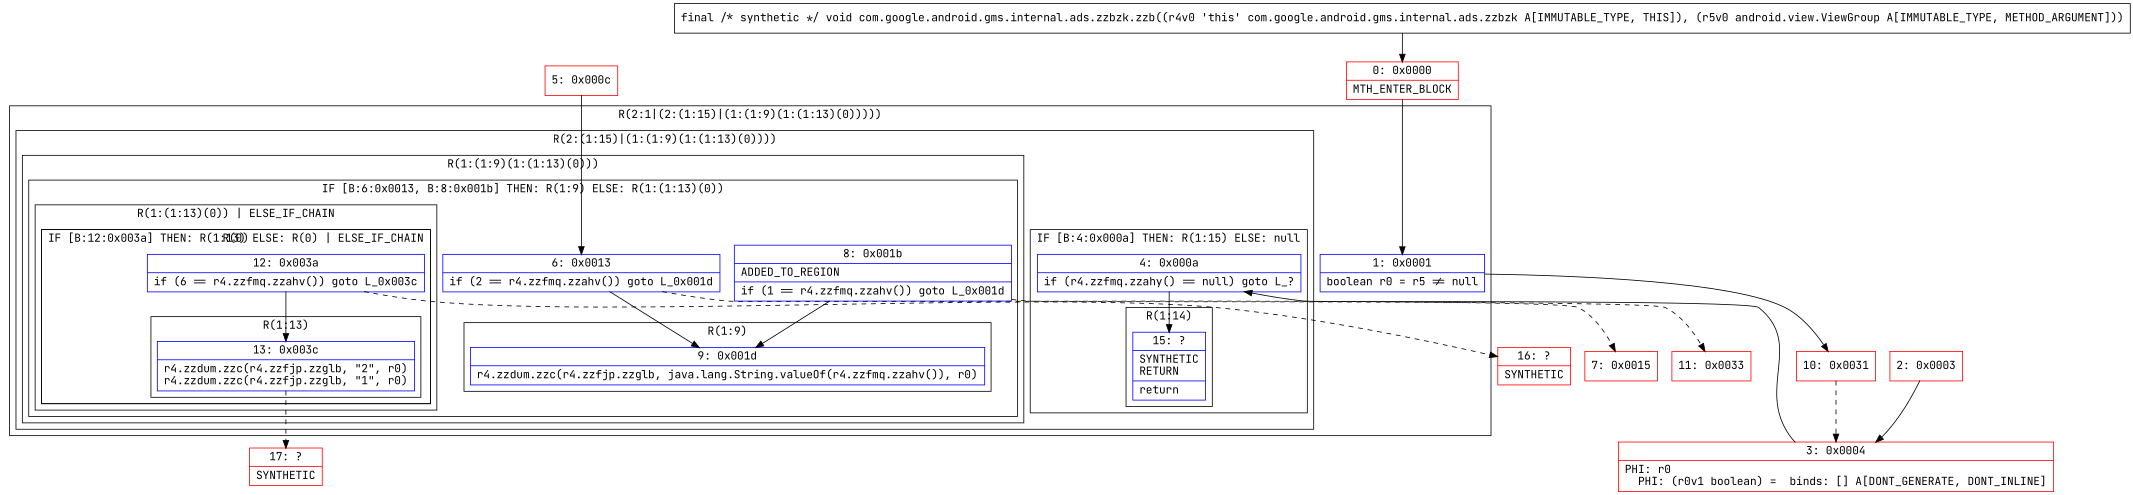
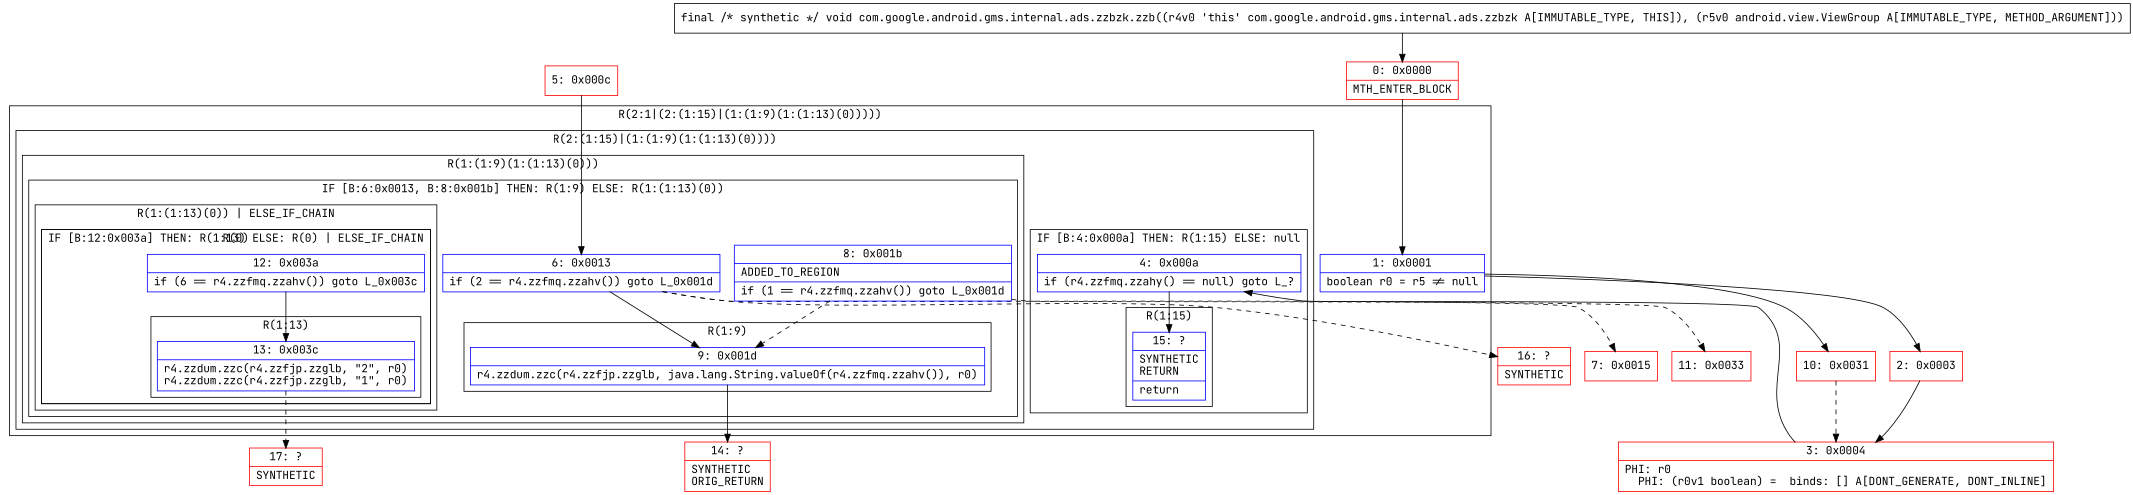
none -> (1732, 287)
(731, 306) -> (1223, 308)
(805, 317) -> (805, 317)
(1169, 317) -> (1169, 317)
none -> (728, 467)
